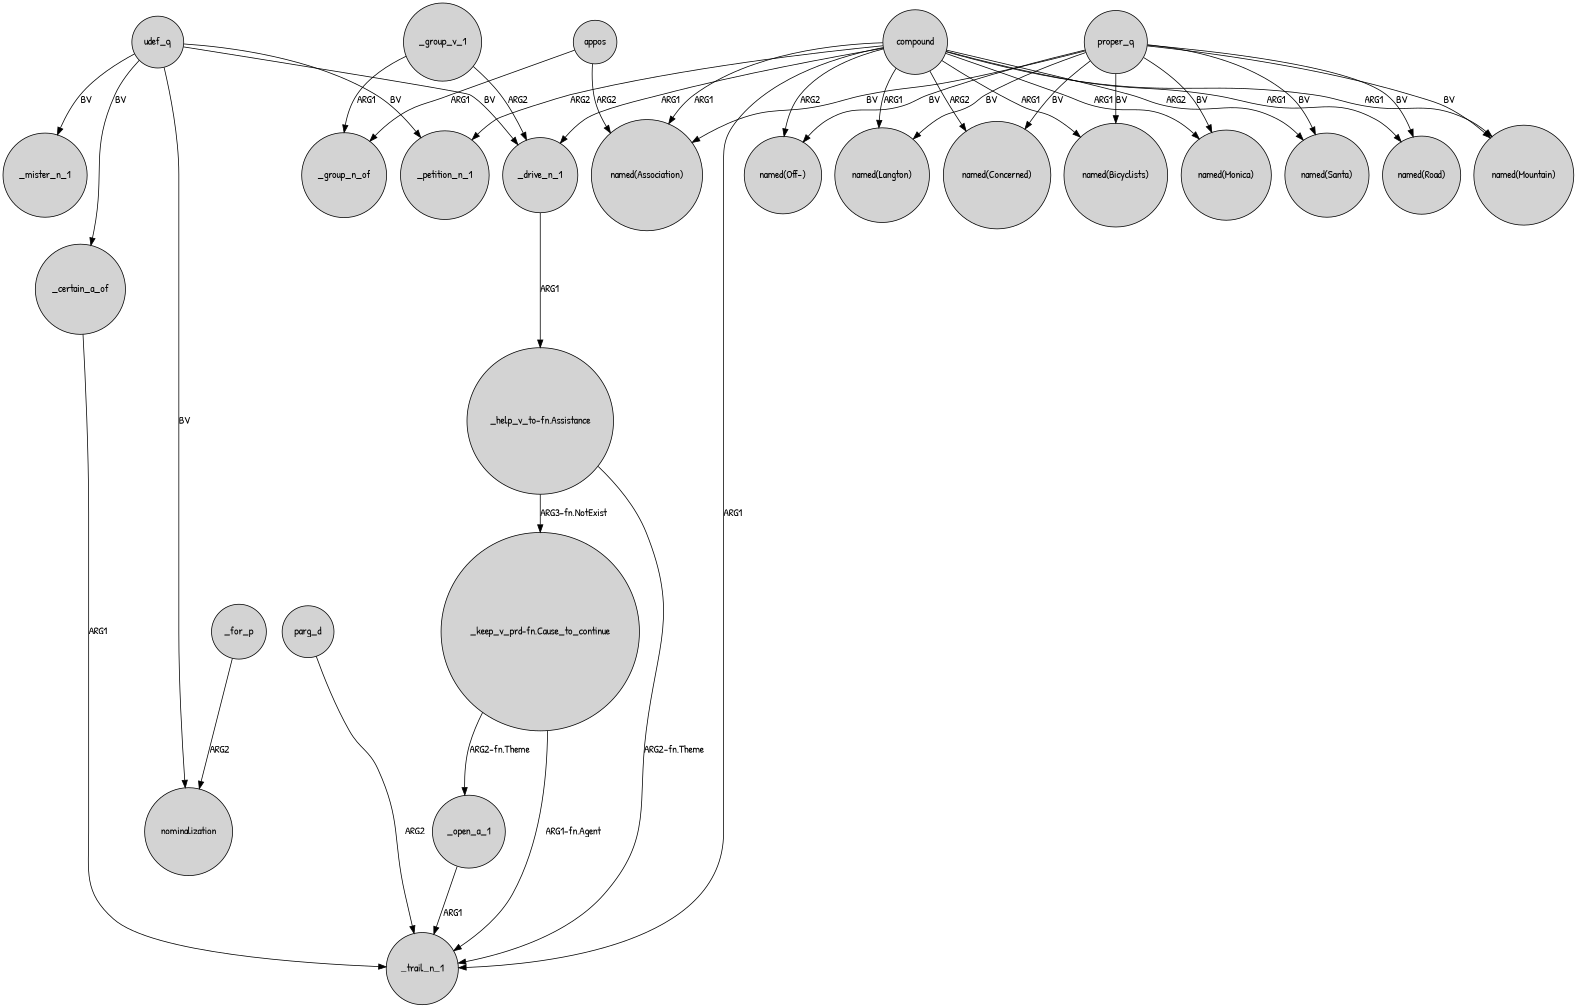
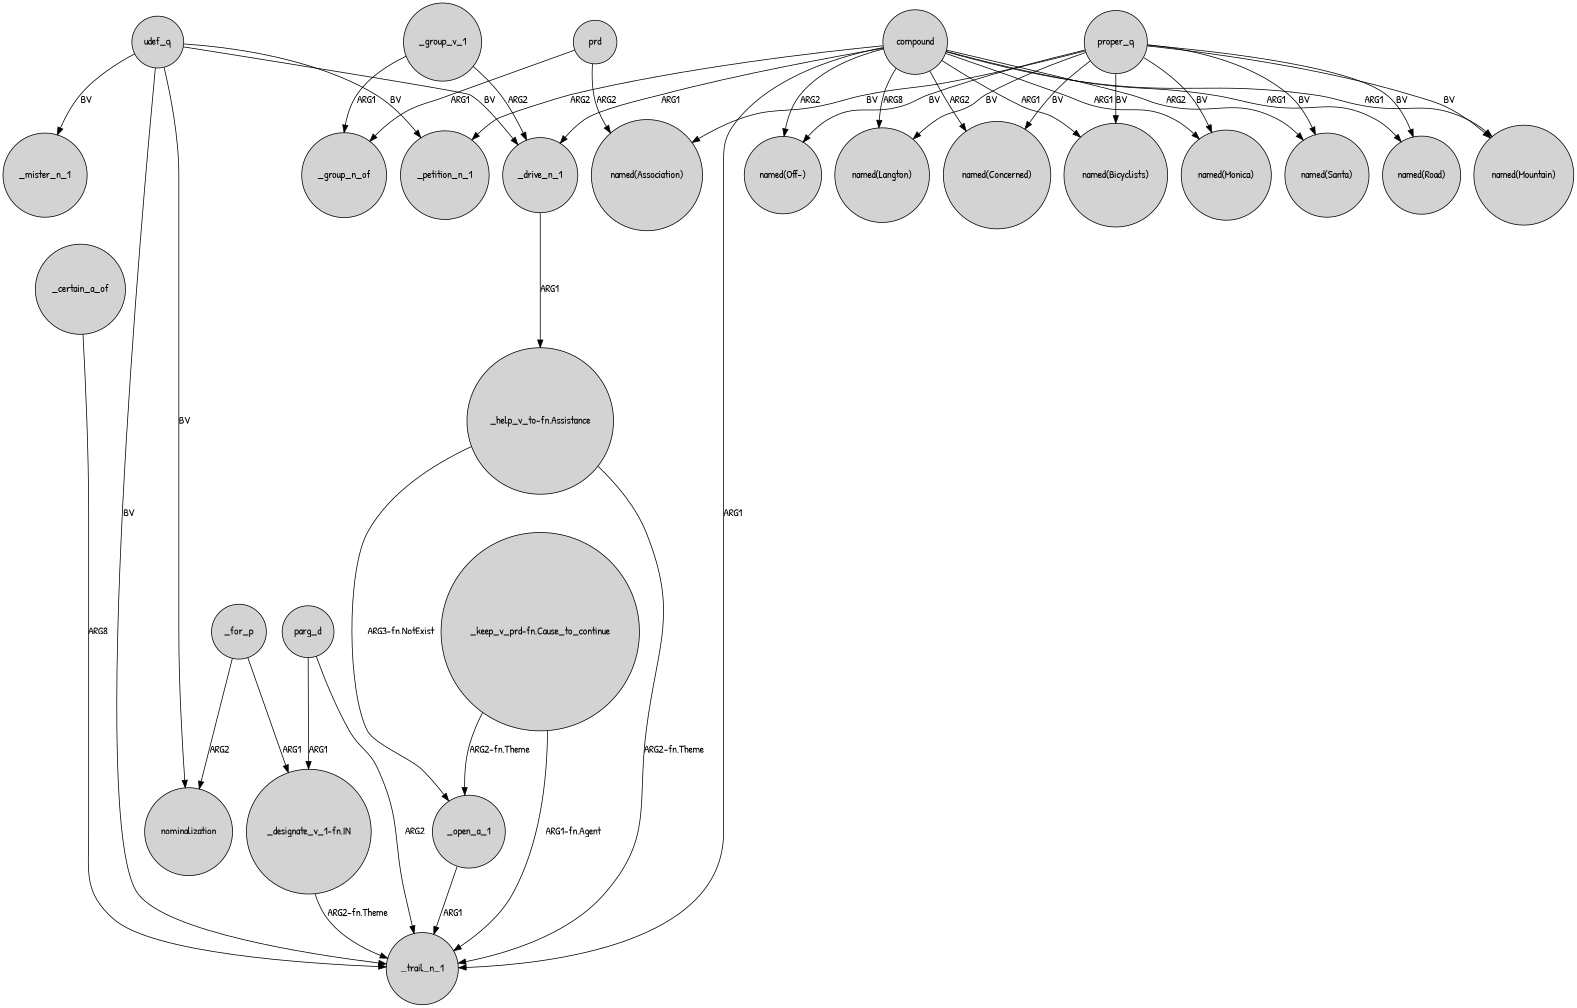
(595, 42) -> (595, 42)
(748, 67) -> none
(893, 100) -> (893, 100)
(101, 144) -> (119, 608)
(540, 509) -> (352, 613)
(98, 632) -> (98, 632)
none -> (309, 832)
